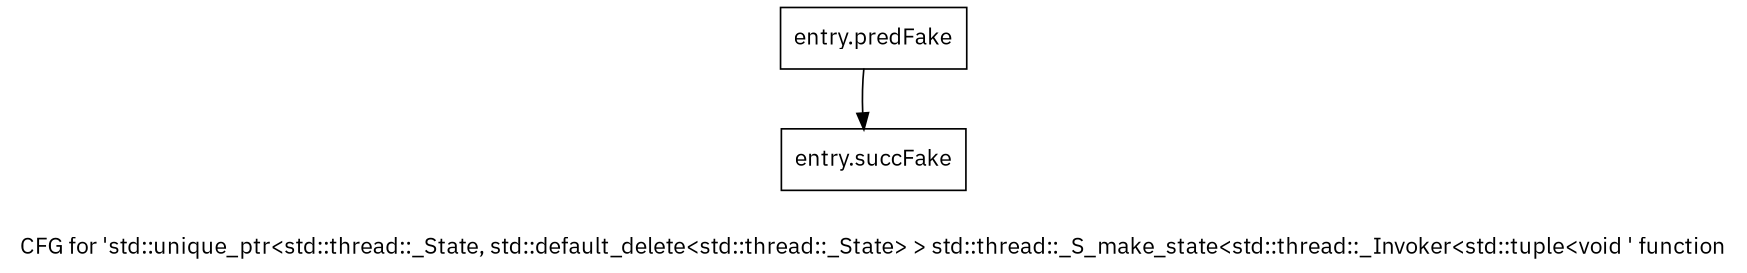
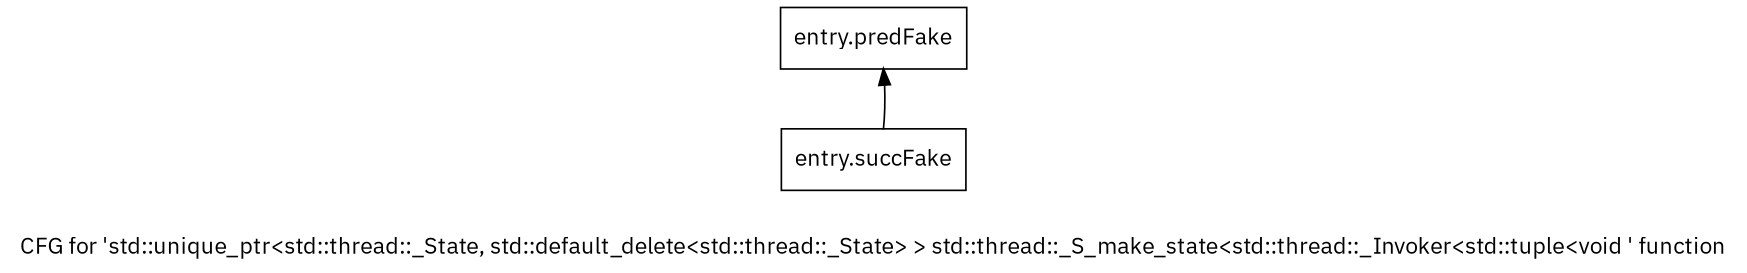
(863, 91) -> (885, 107)
